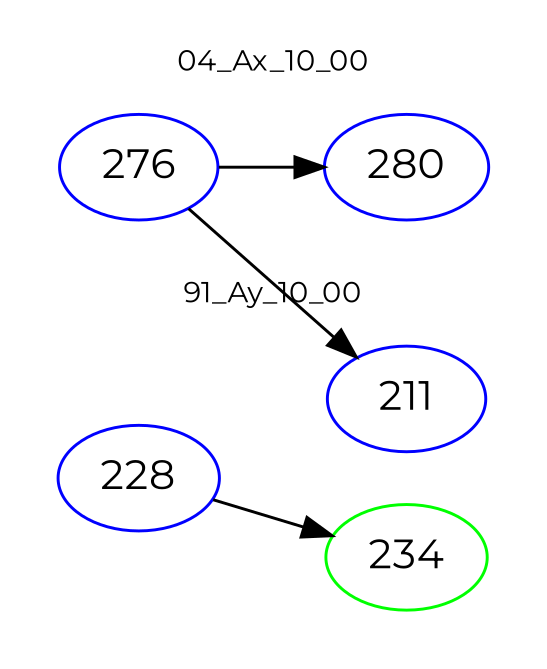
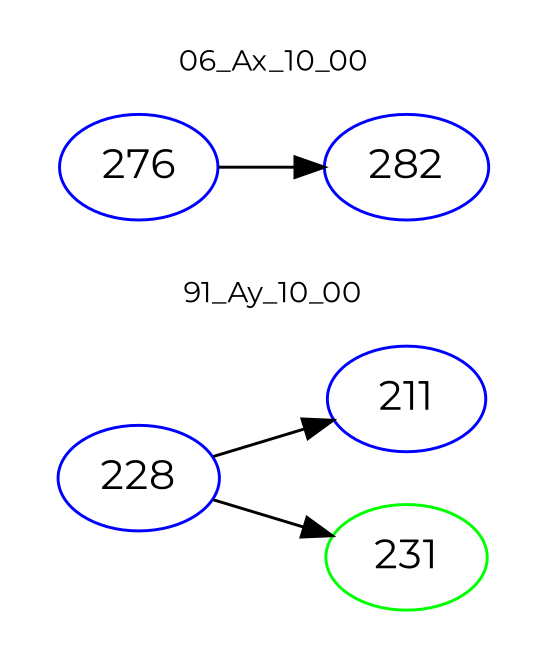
(274, 63) -> (274, 63)
(407, 167) -> (407, 167)
(276, 286) -> (259, 443)
(407, 557) -> (407, 557)
